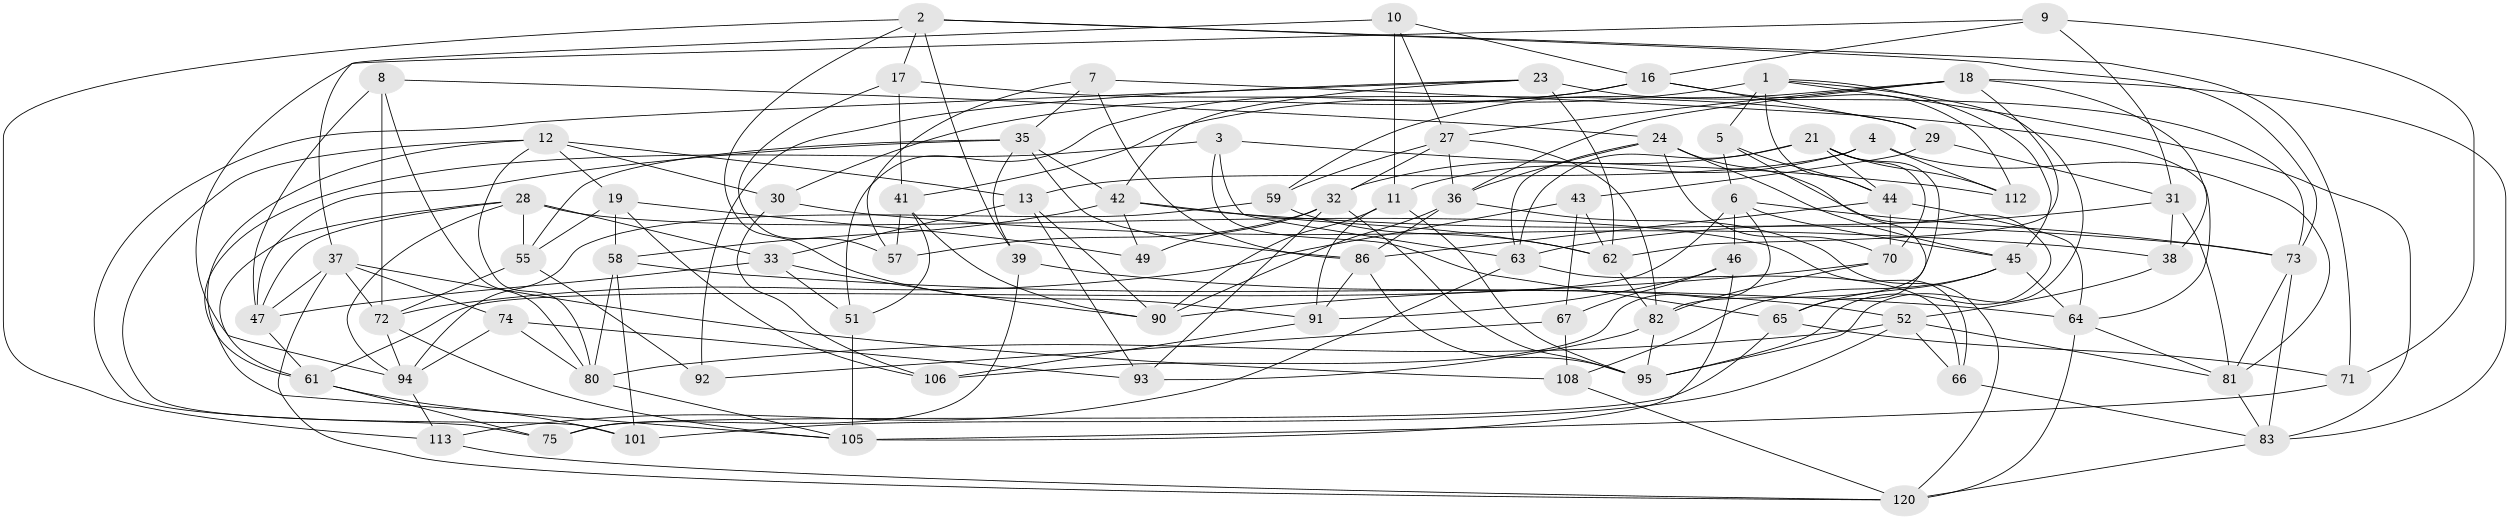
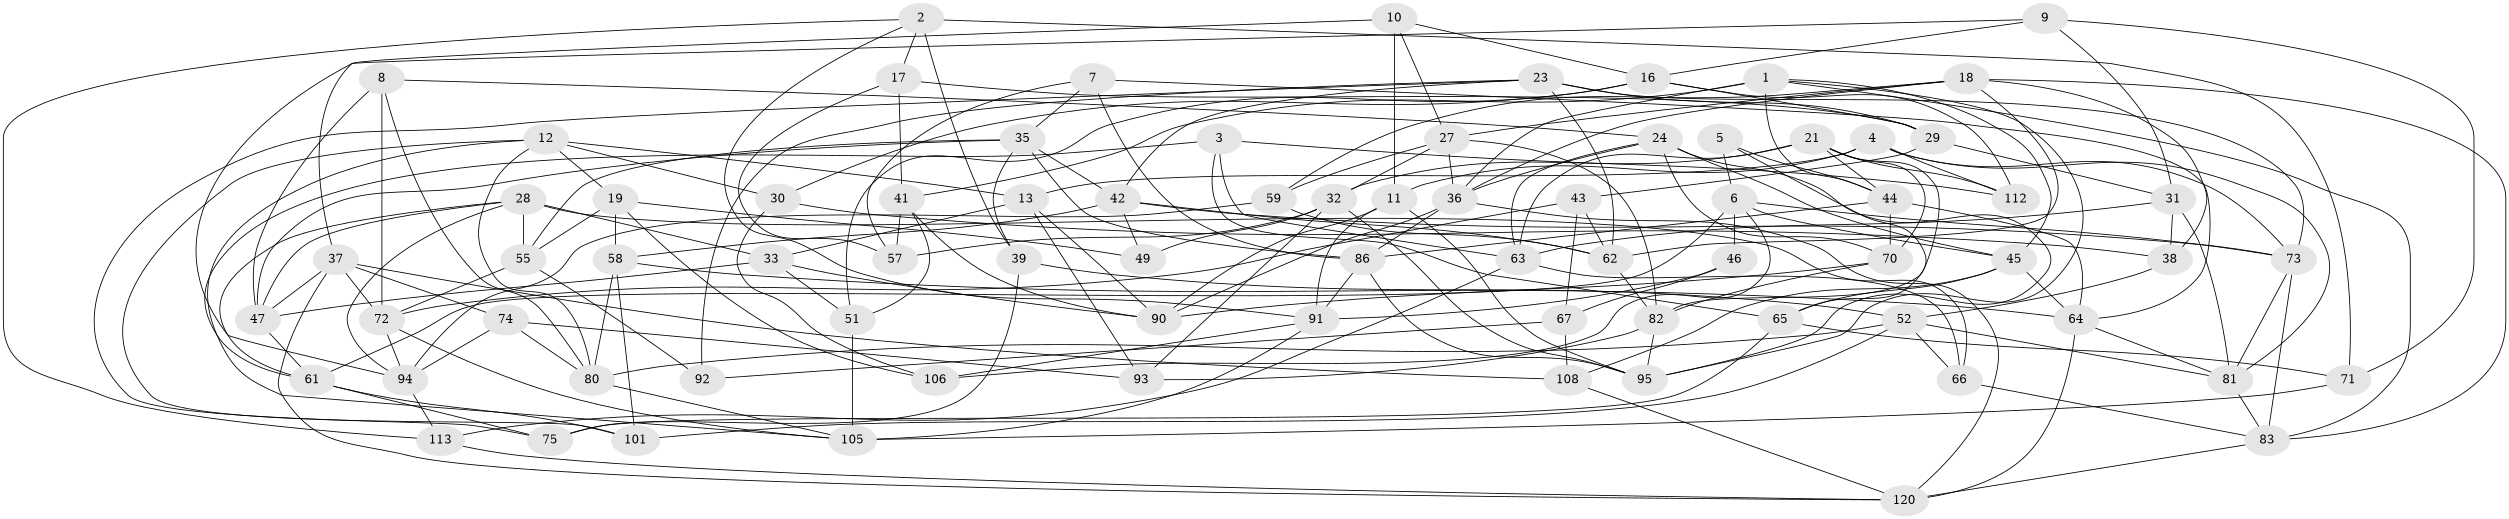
(1973, 62) -> (2180, 176)
none -> (1740, 102)
(1739, 114) -> (1595, 111)
(1557, 420) -> (1108, 412)
